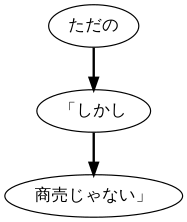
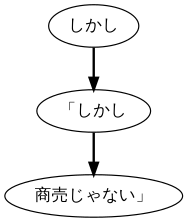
(94, 26) -> (94, 26)
